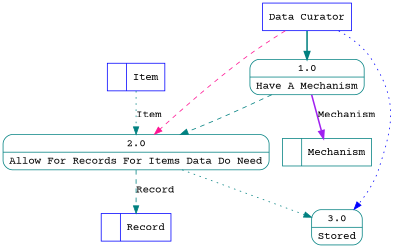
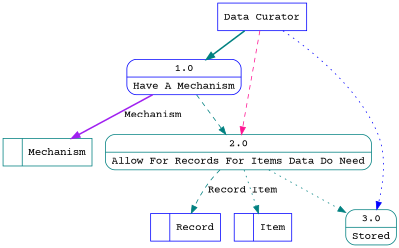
(307, 77) -> (184, 77)
(136, 109) -> (250, 188)
